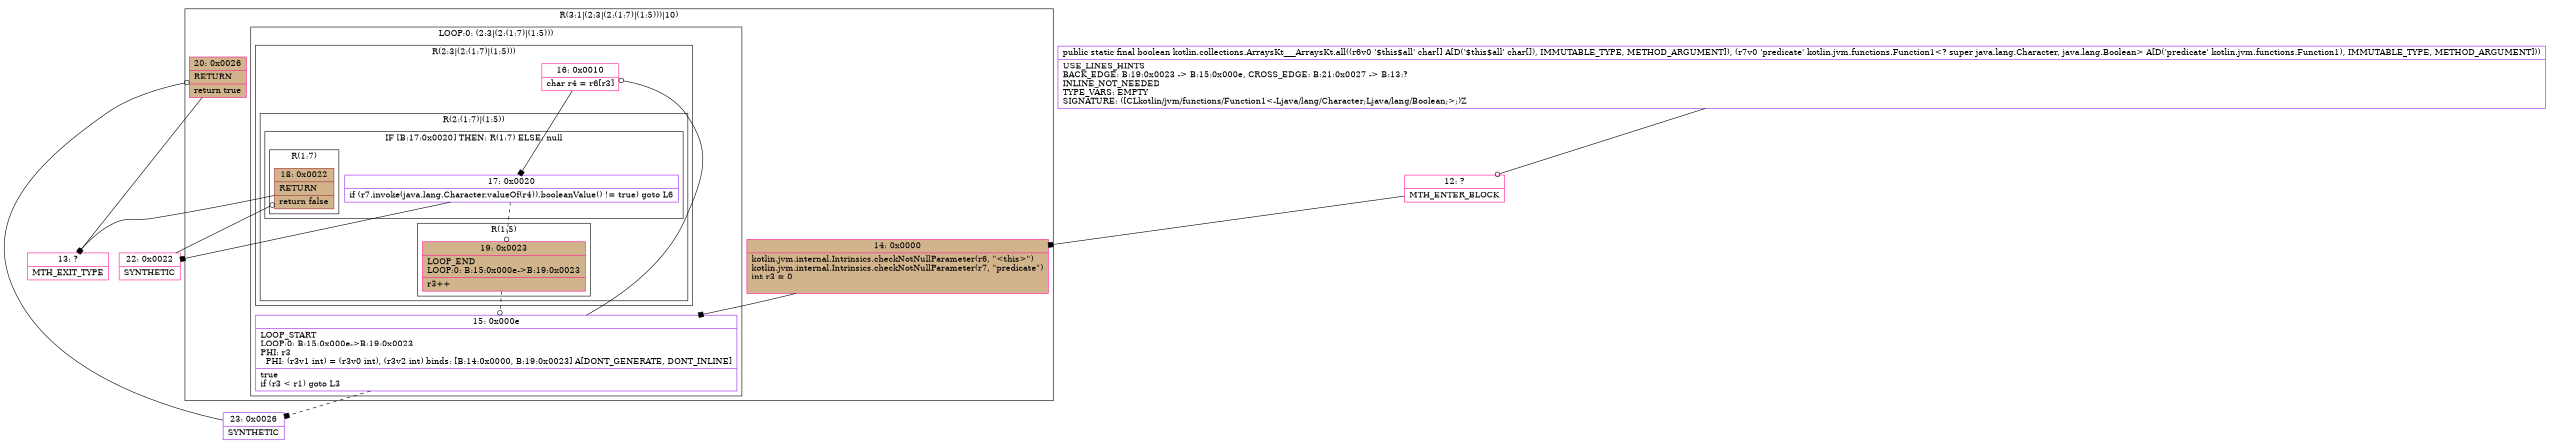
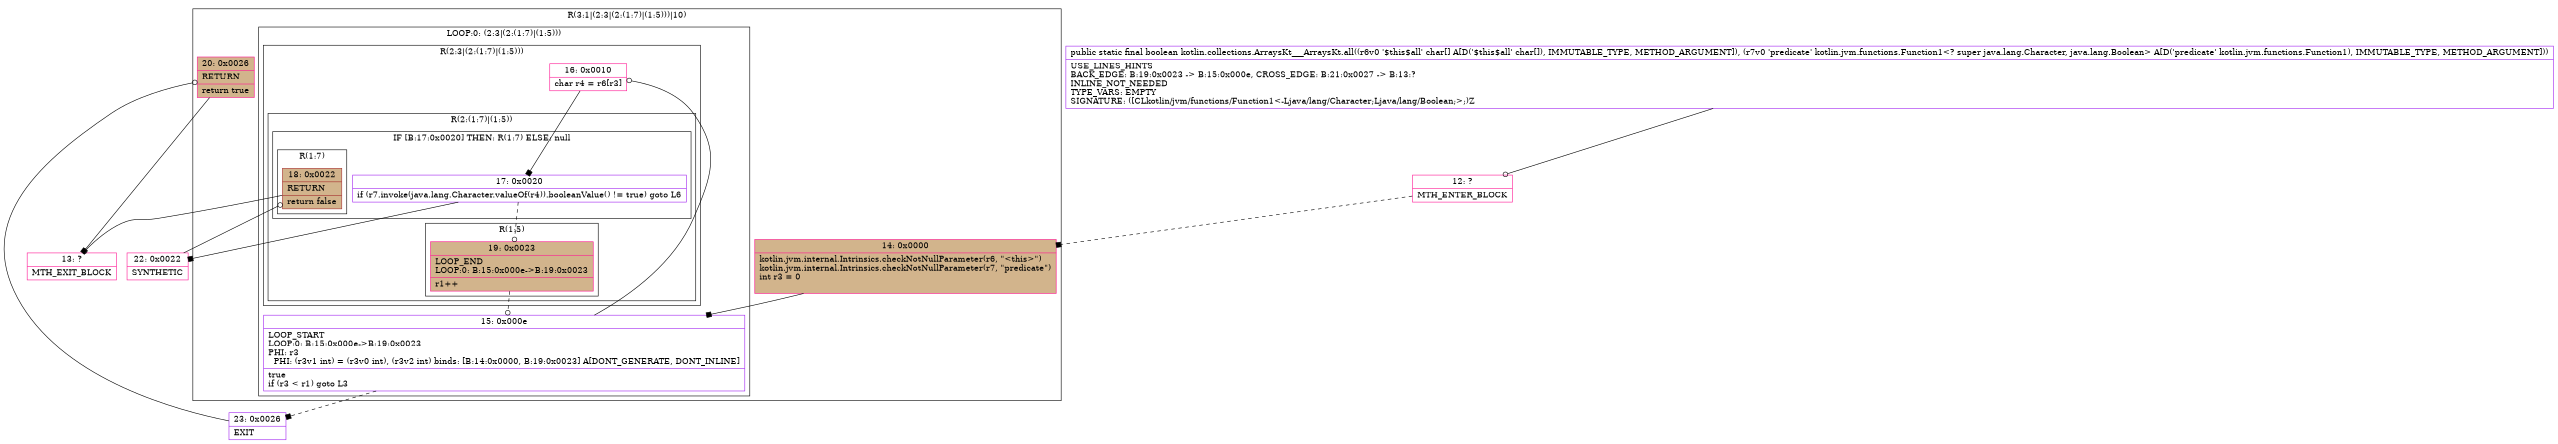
(1229, 220) -> (1237, 220)
(68, 273) -> (72, 273)
(439, 284) -> (447, 284)
(254, 433) -> (244, 433)
